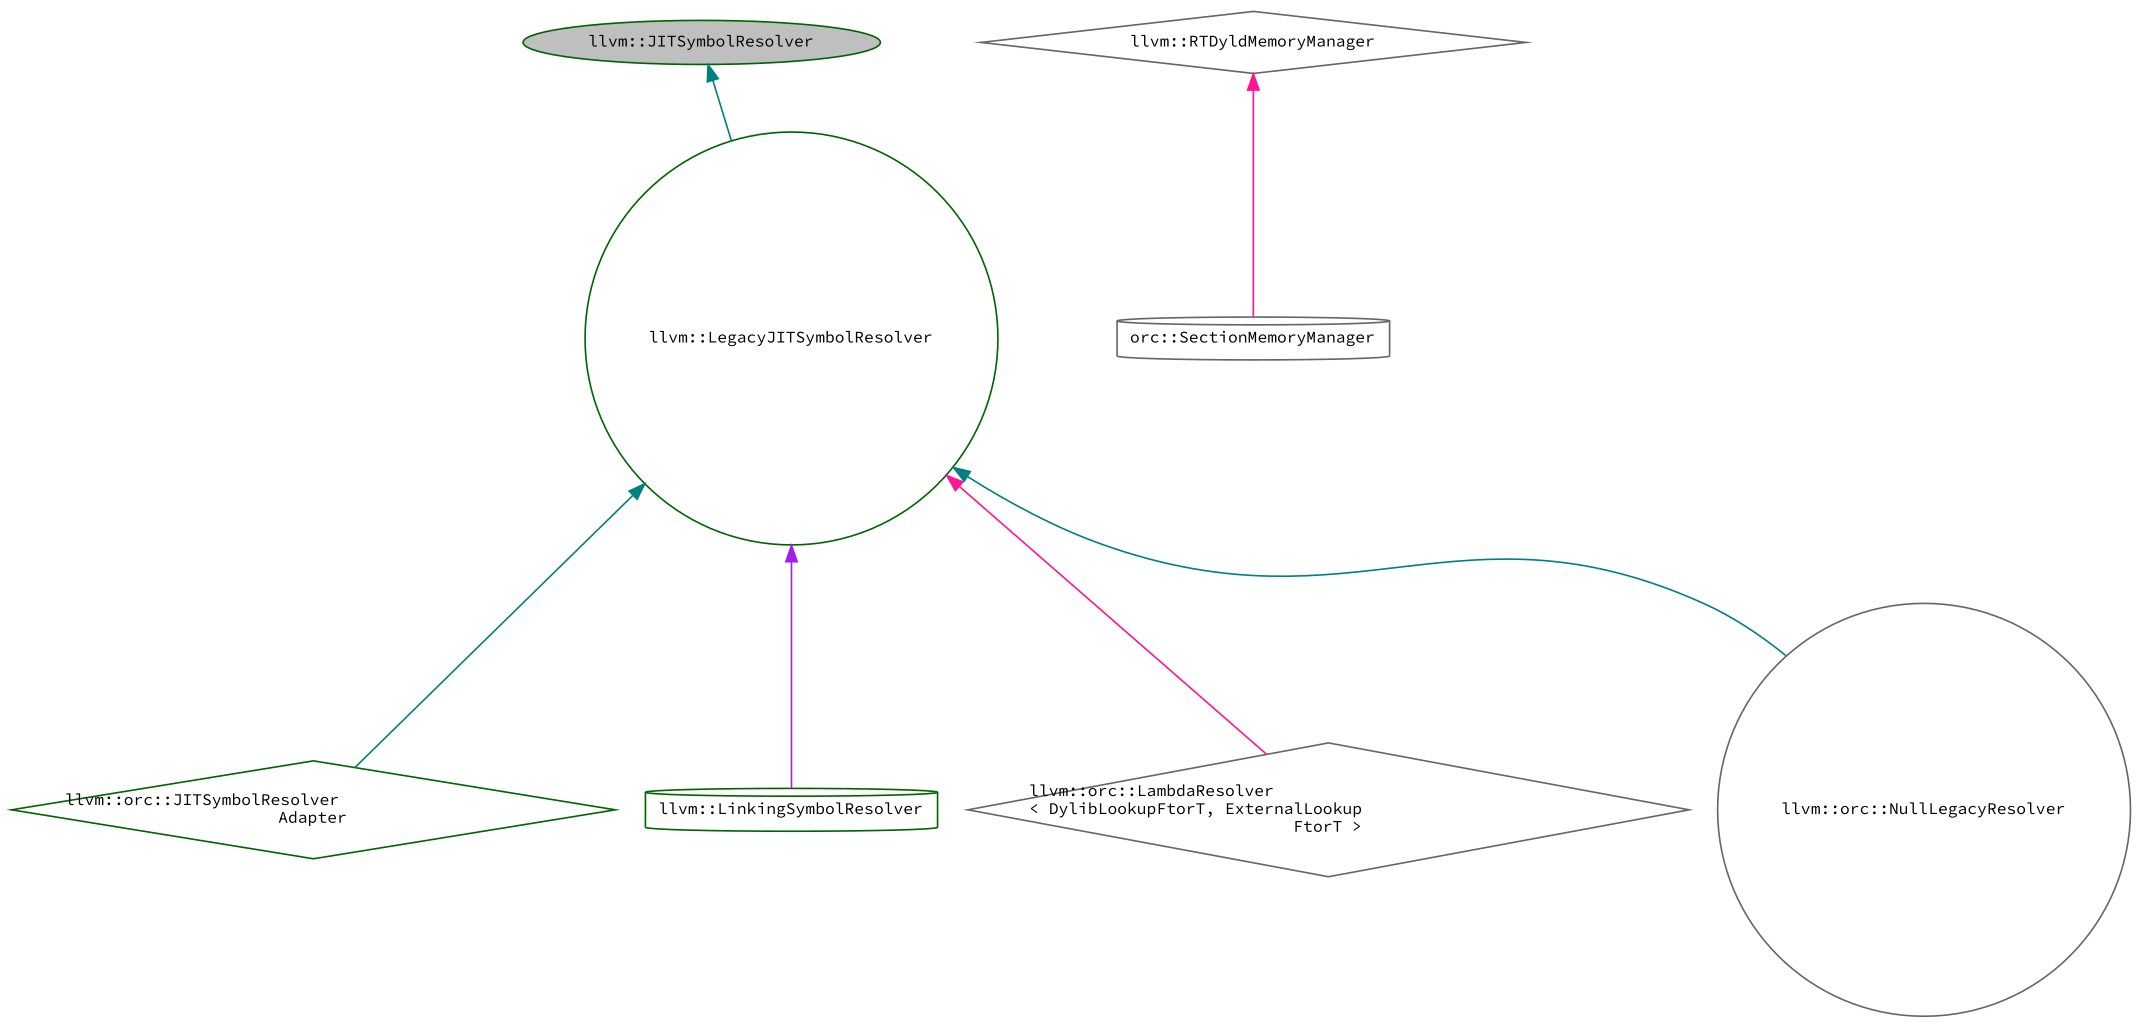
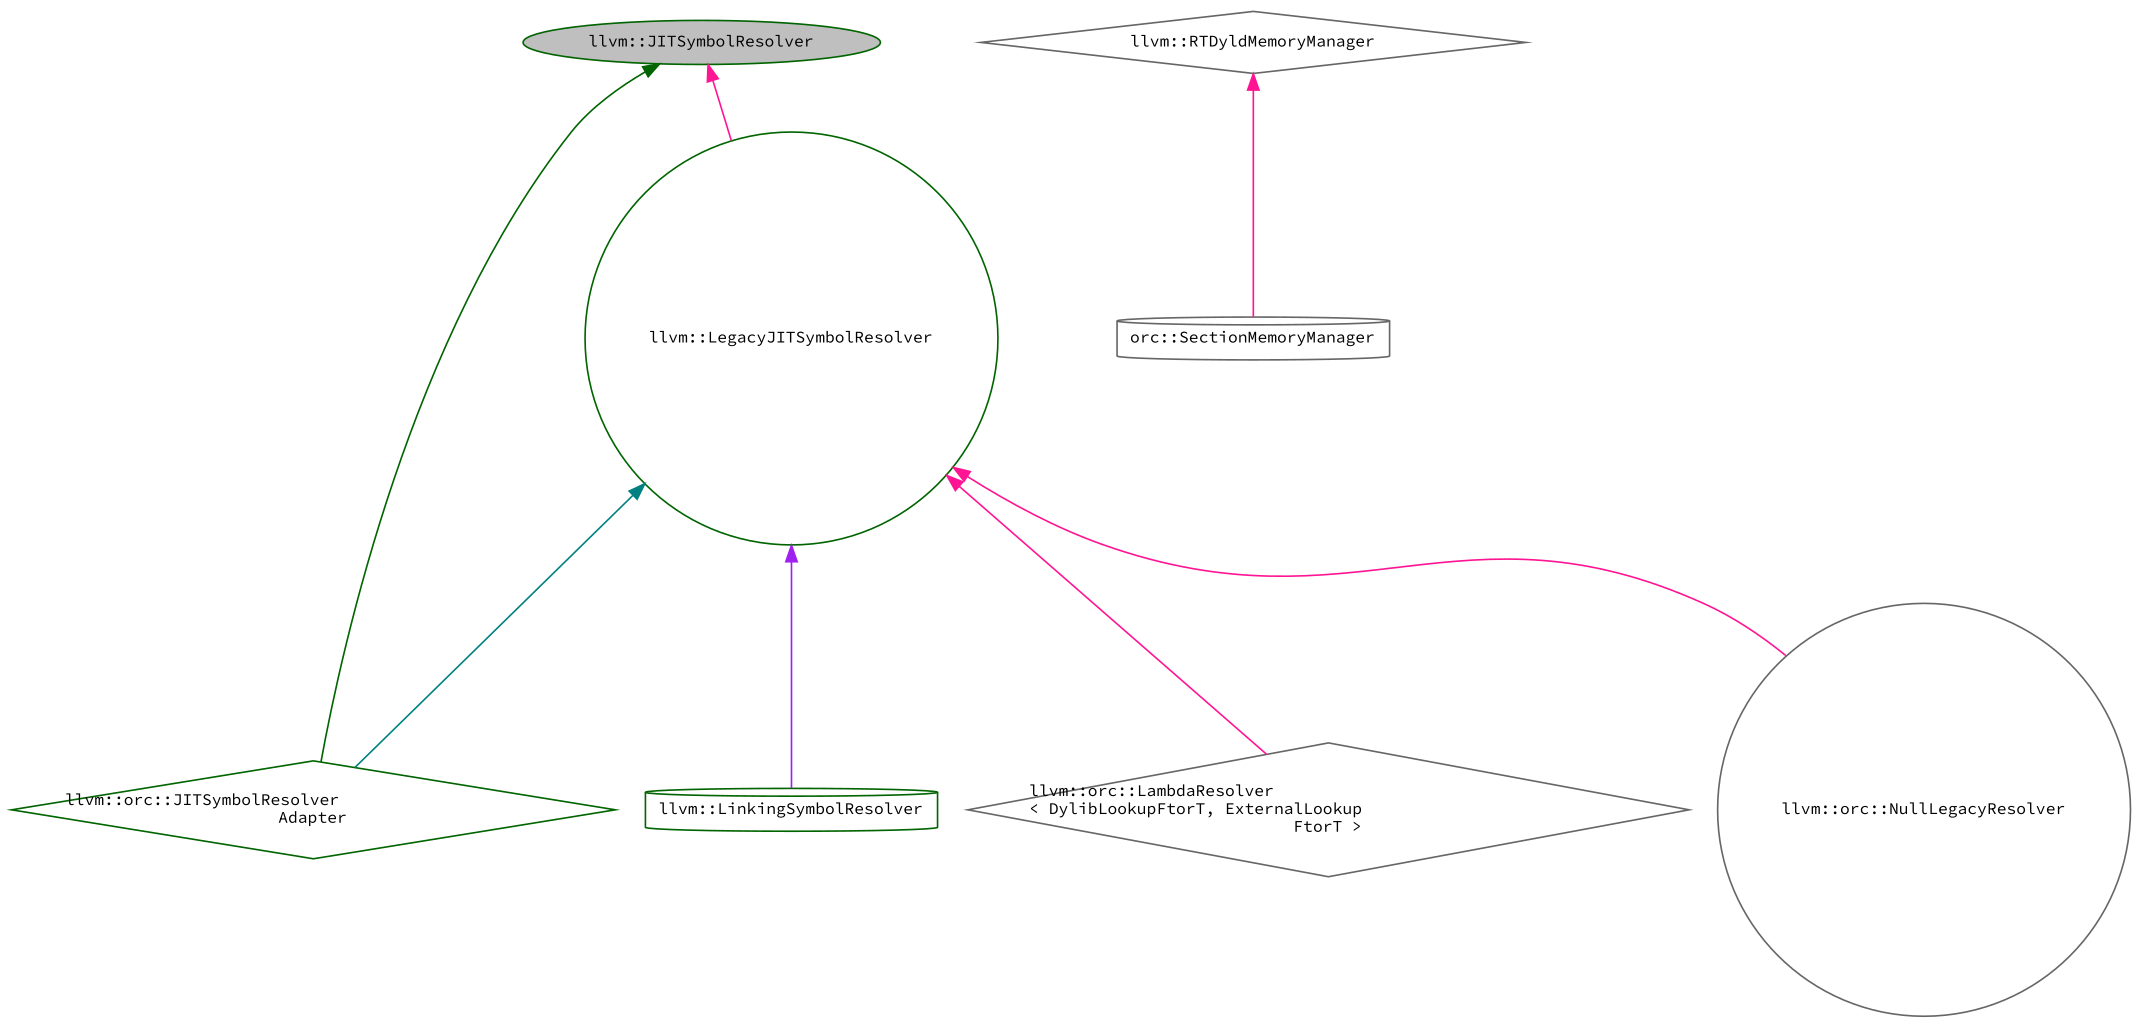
(722, 111) -> (722, 111)
none -> (428, 388)
(1378, 569) -> (1378, 569)
